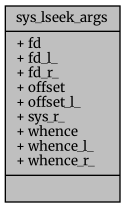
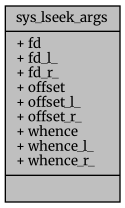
(41, 117) -> (49, 117)
